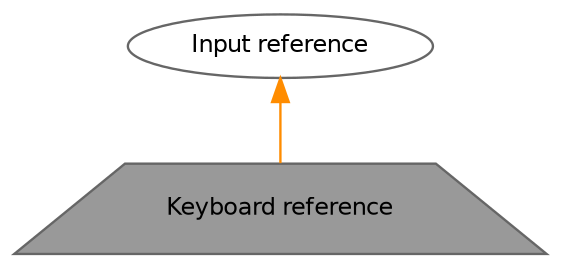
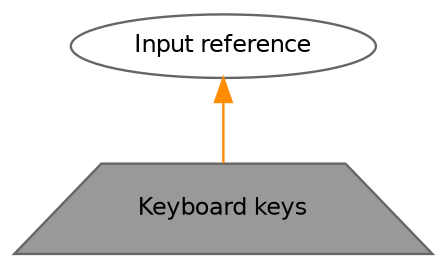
(280, 209) -> (223, 209)
